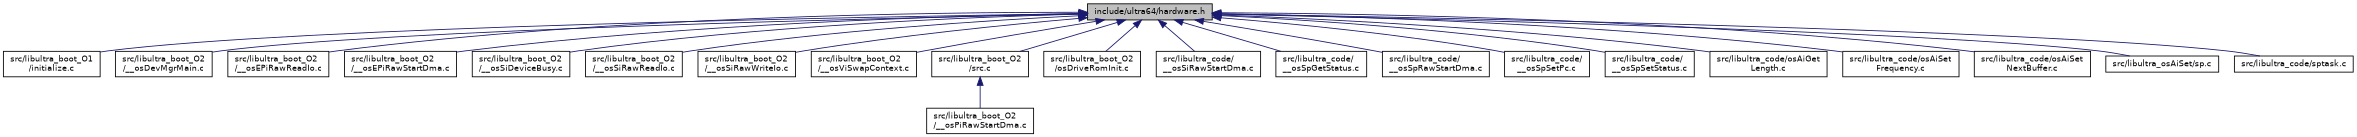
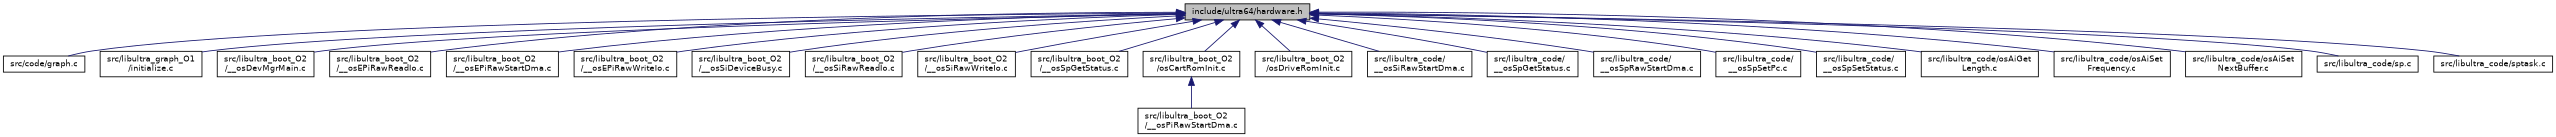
none -> (44, 64)
(52, 64) -> (151, 64)
none -> (625, 64)
(864, 64) -> (1079, 64)
(980, 64) -> (1191, 64)
(2162, 64) -> (2368, 64)
